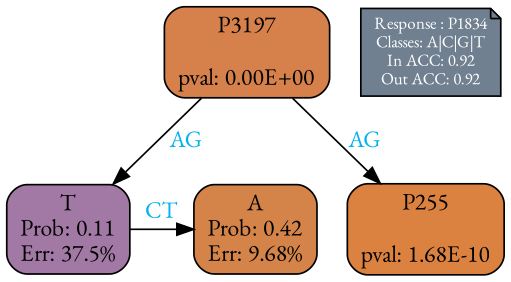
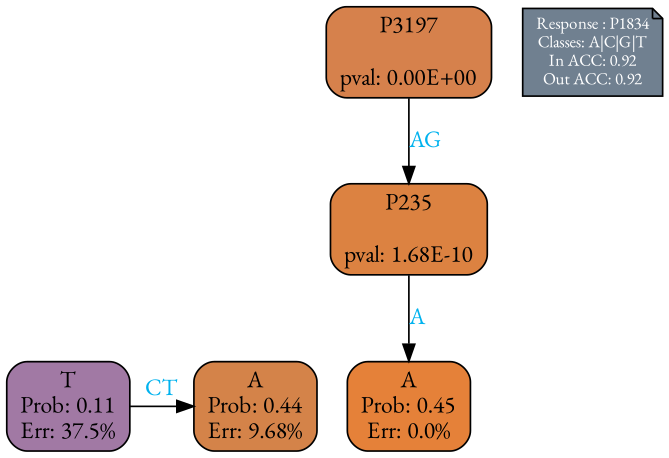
(164, 135) -> none
(255, 229) -> (255, 406)
(426, 229) -> (409, 229)
none -> (409, 406)
